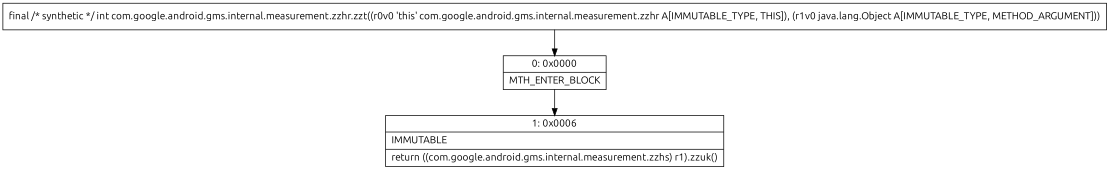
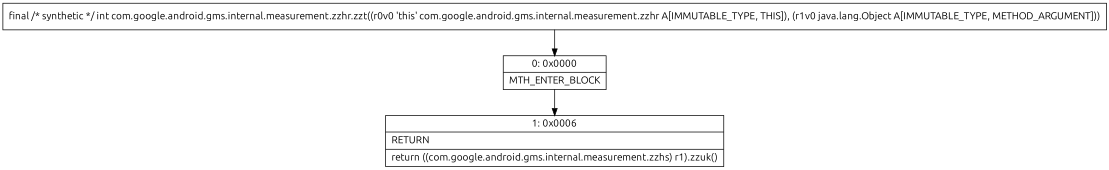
(419, 140) -> (410, 140)
